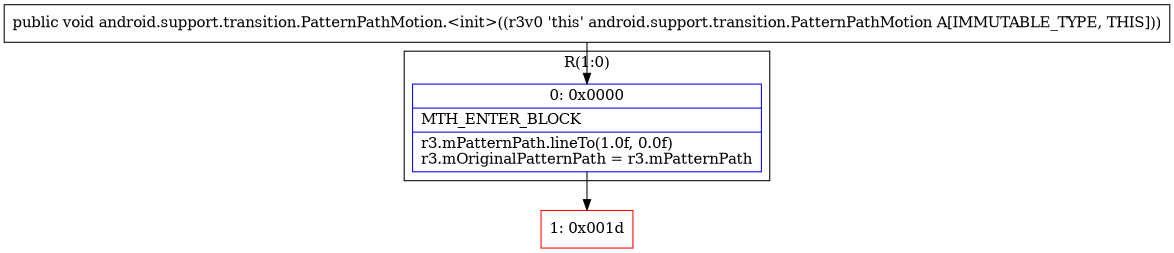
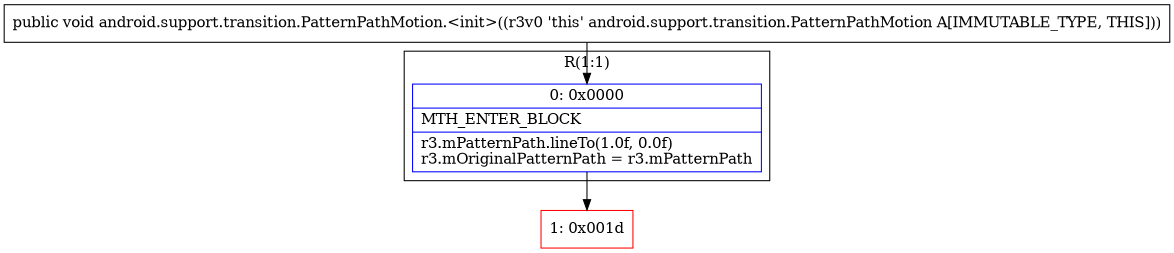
(587, 63) -> (587, 63)
